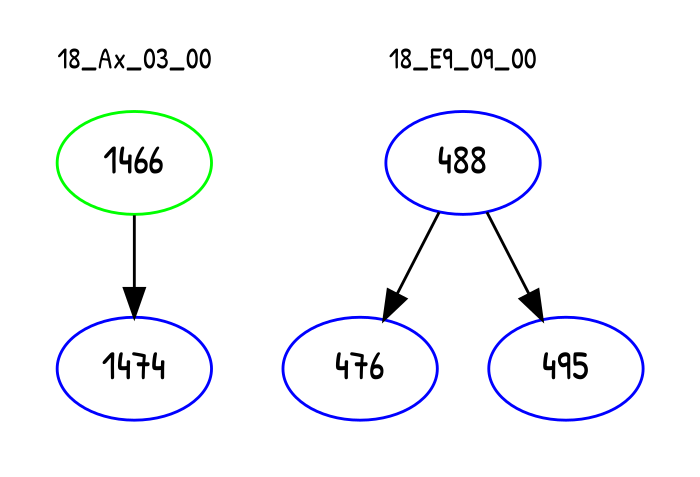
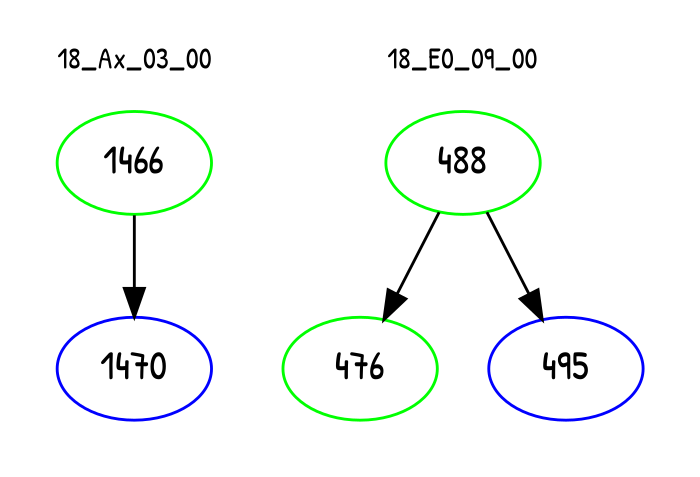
(463, 61) -> (463, 61)
(463, 163) -> (463, 163)
(134, 369) -> (134, 369)
(360, 369) -> (360, 369)
